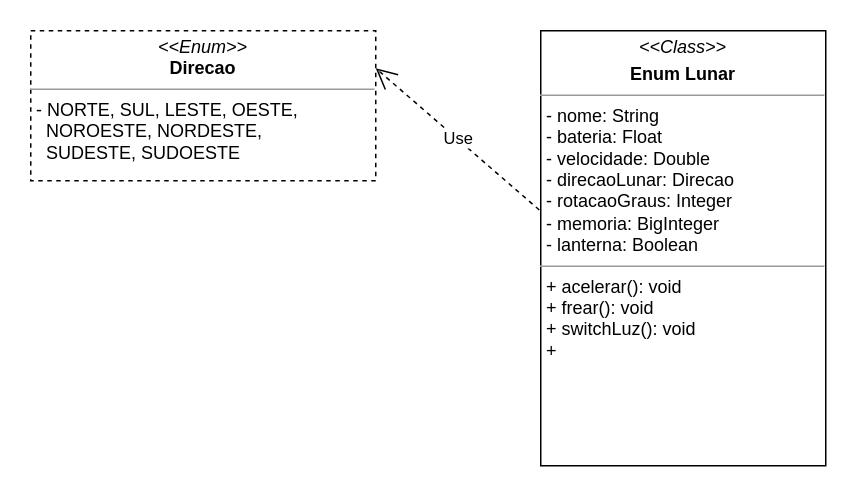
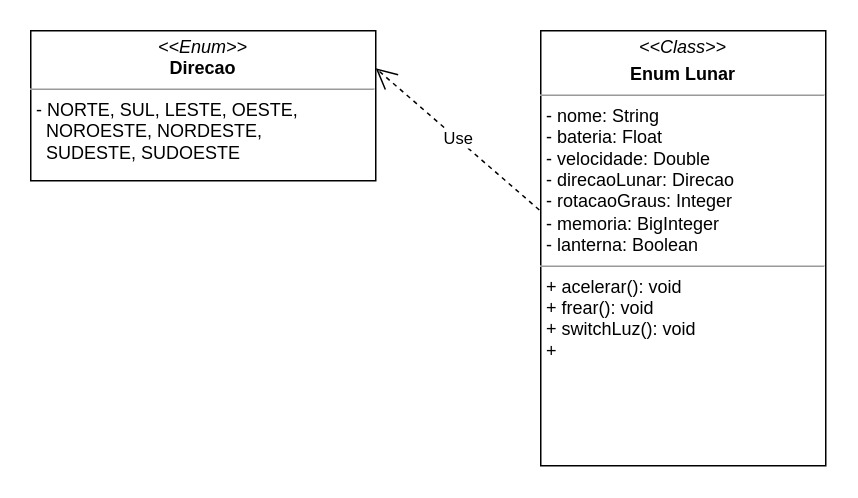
(203, 106) -> (203, 106)
